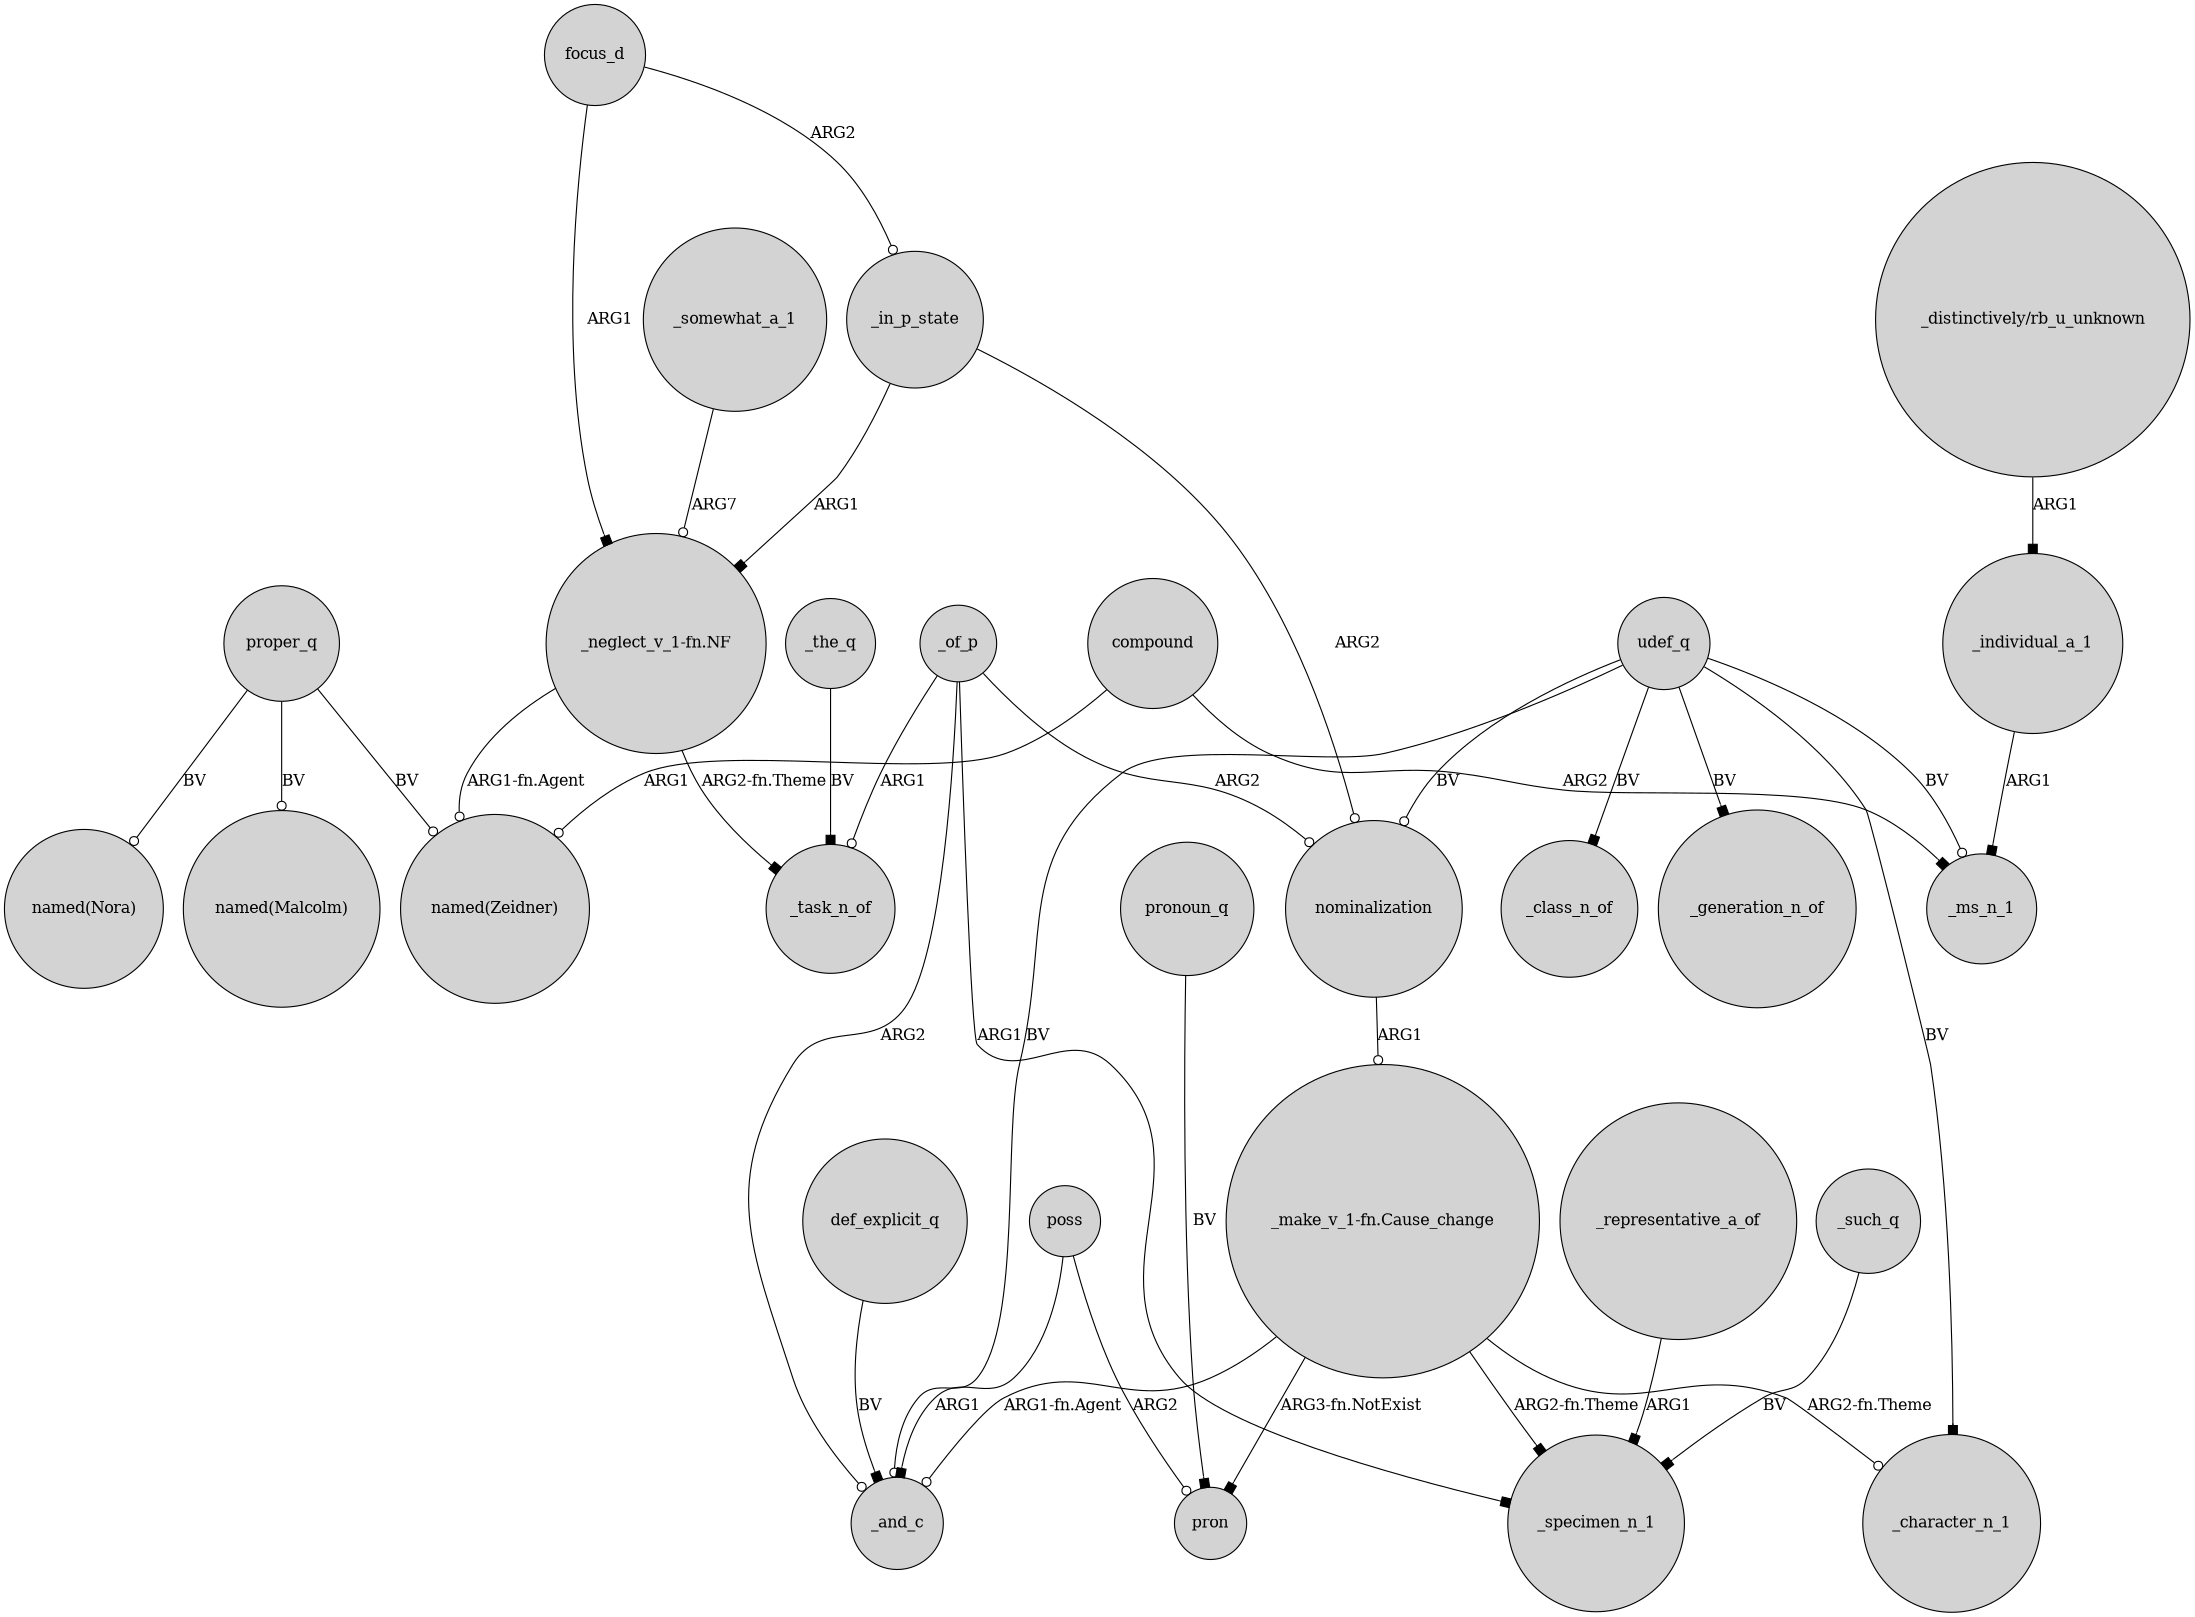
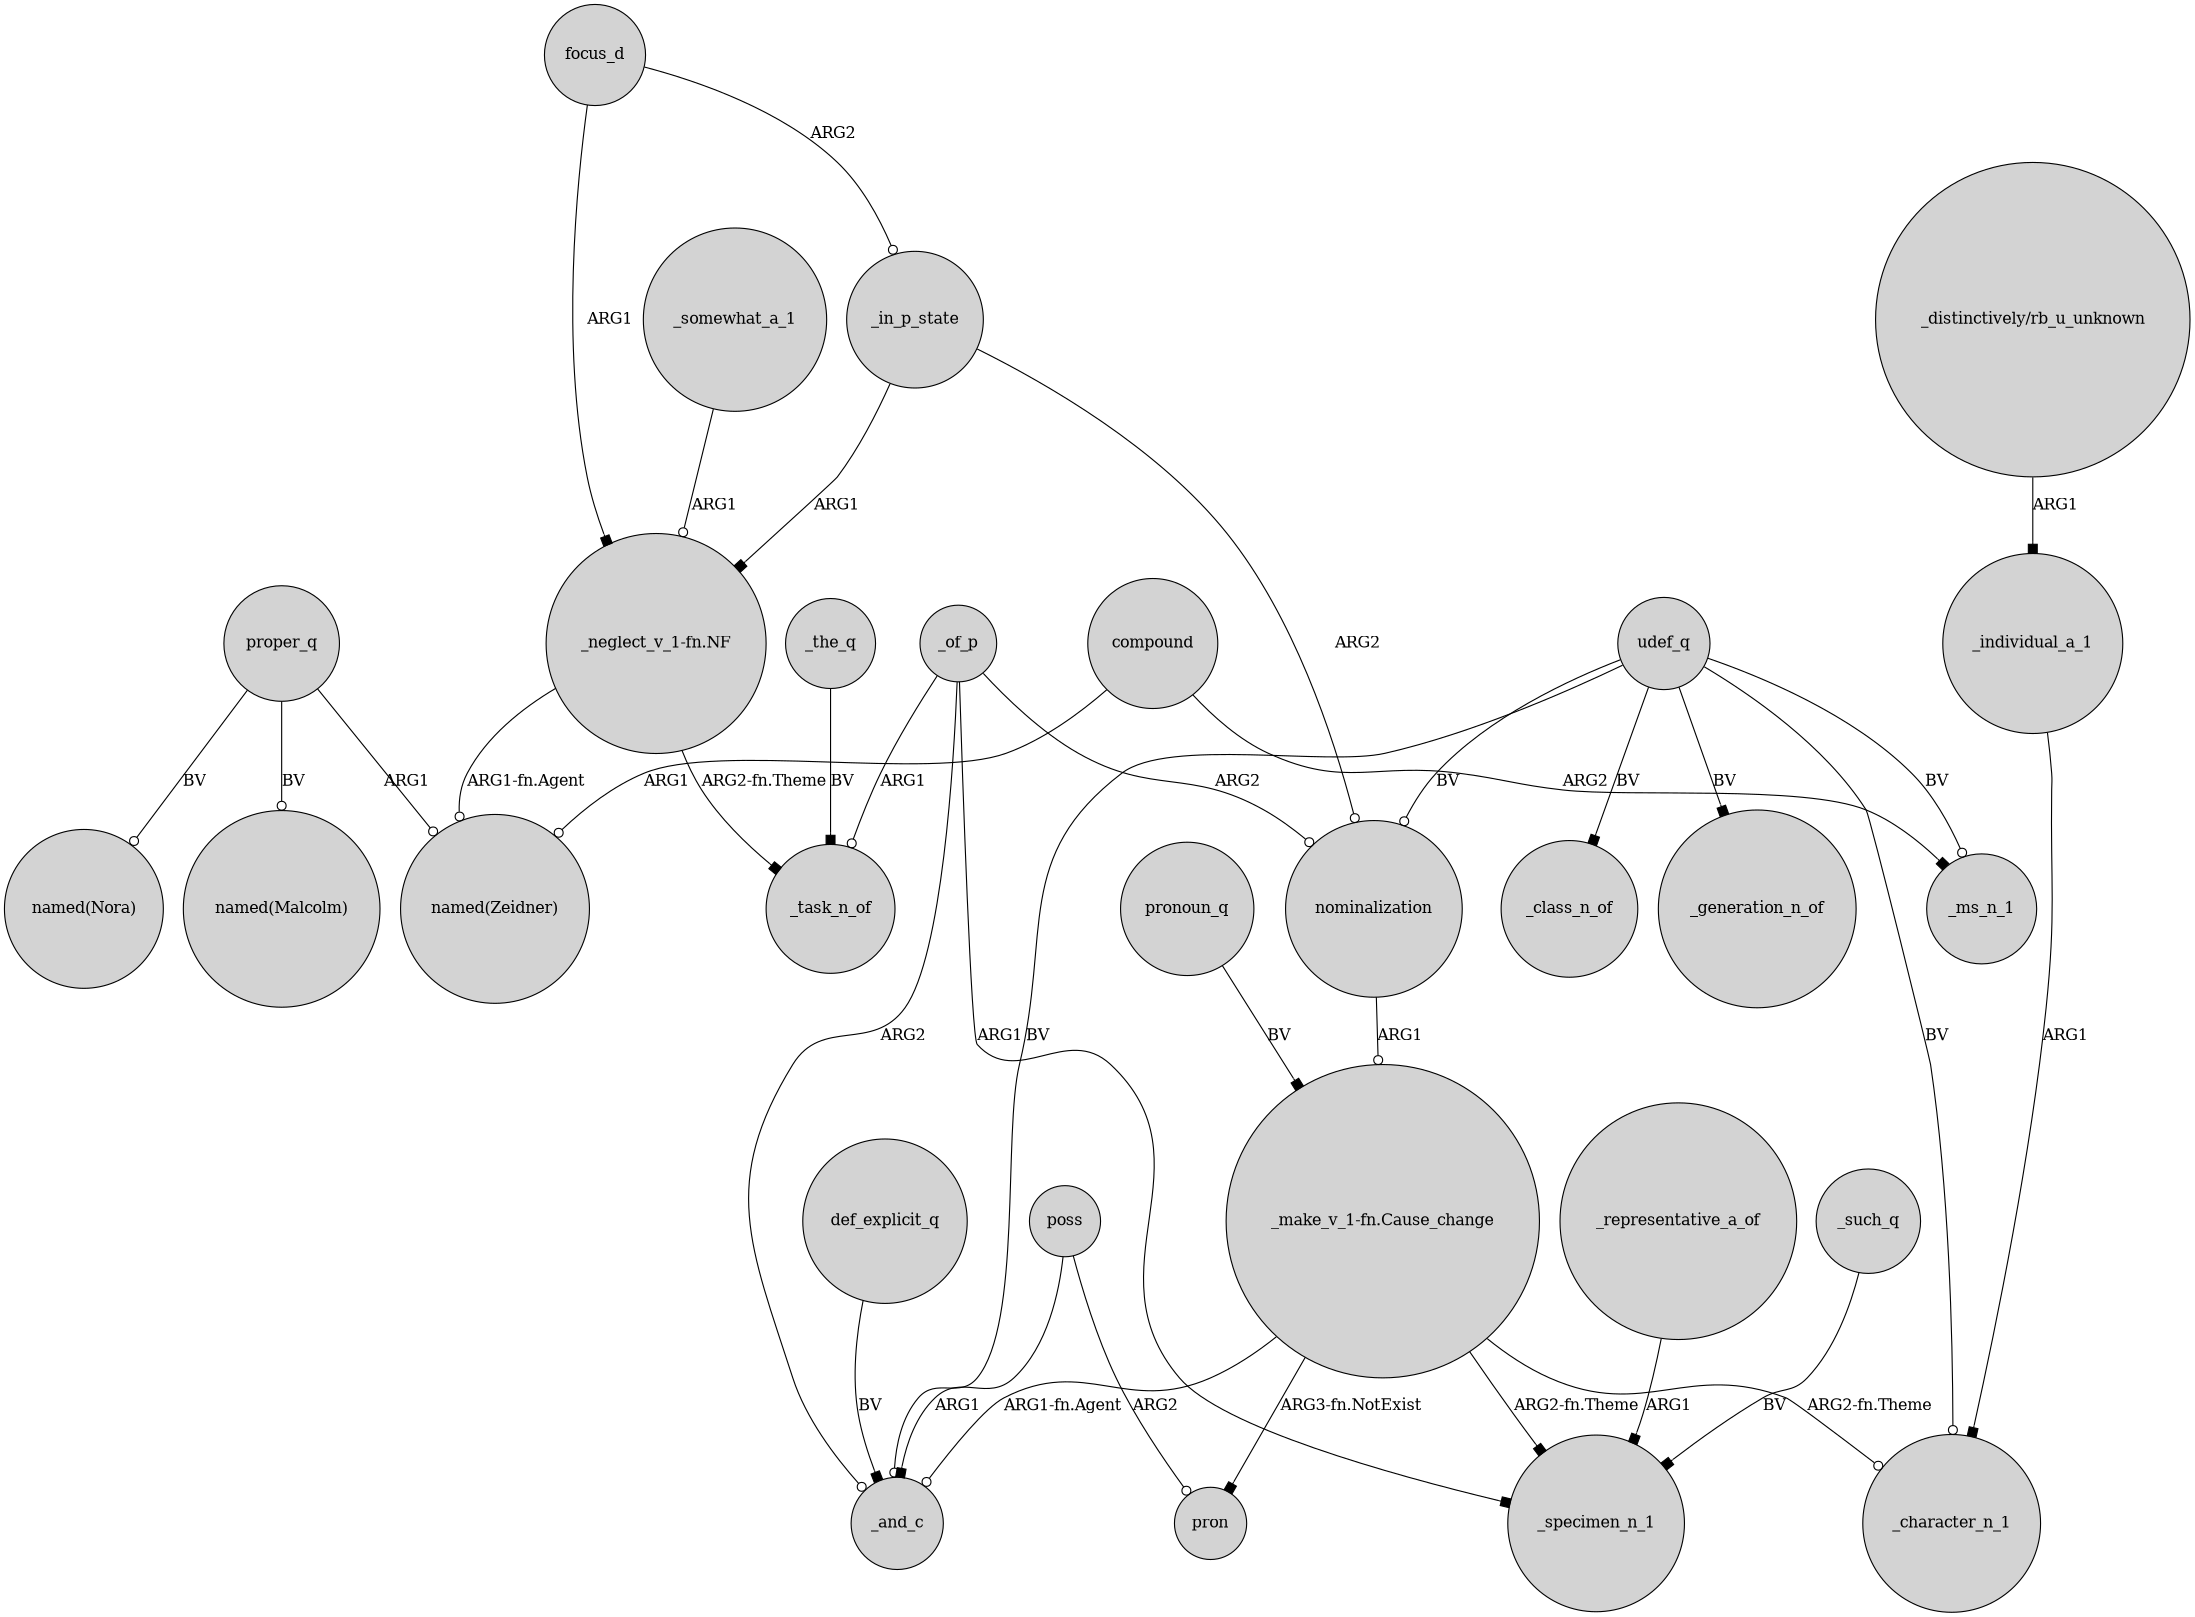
(714, 505) -> (714, 505)
(407, 782) -> (407, 782)
(2003, 788) -> (2037, 1081)
(1917, 1007) -> (1917, 1007)
(1186, 1226) -> (1258, 1022)
